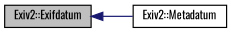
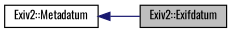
(118, 16) -> (125, 16)
